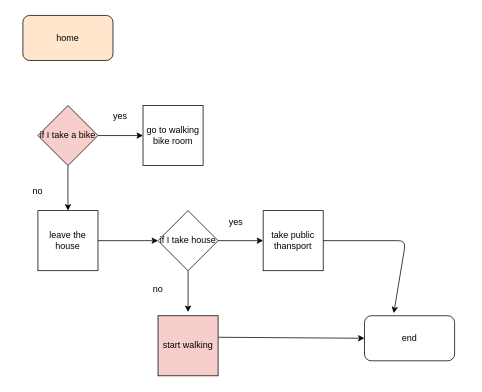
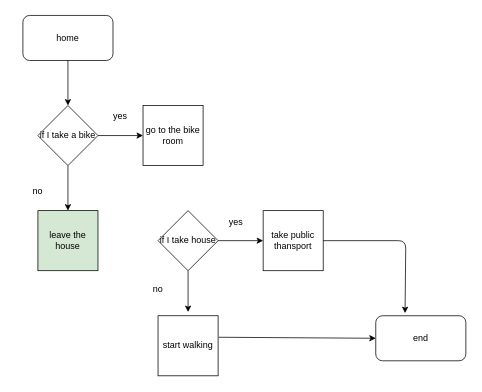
(68, 38) -> (68, 38)
none -> (68, 99)
(68, 135) -> (68, 135)
(173, 135) -> (173, 135)
(68, 240) -> (68, 240)
(125, 240) -> none
(409, 338) -> (420, 338)
(188, 345) -> (188, 345)
